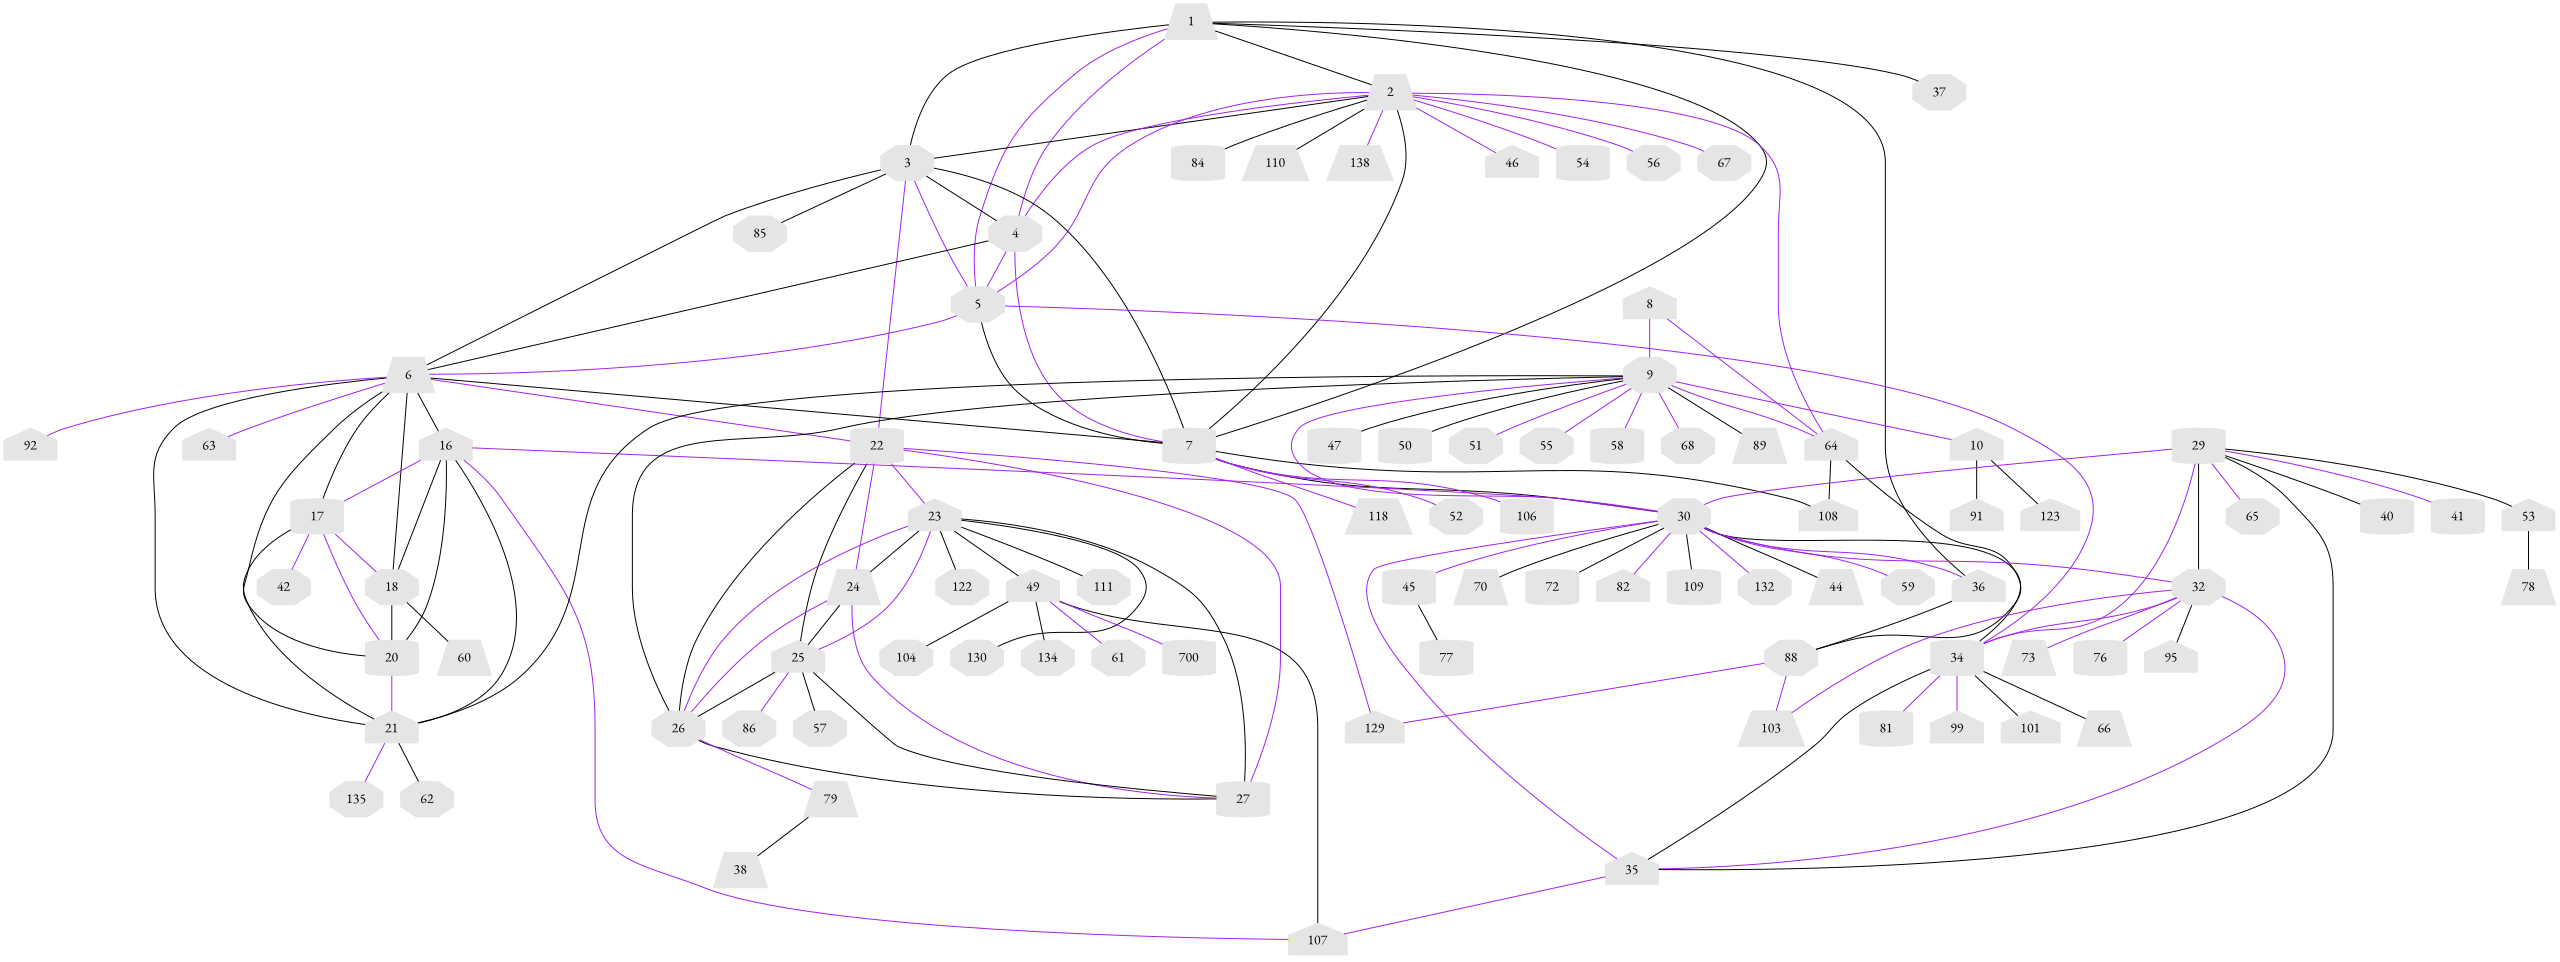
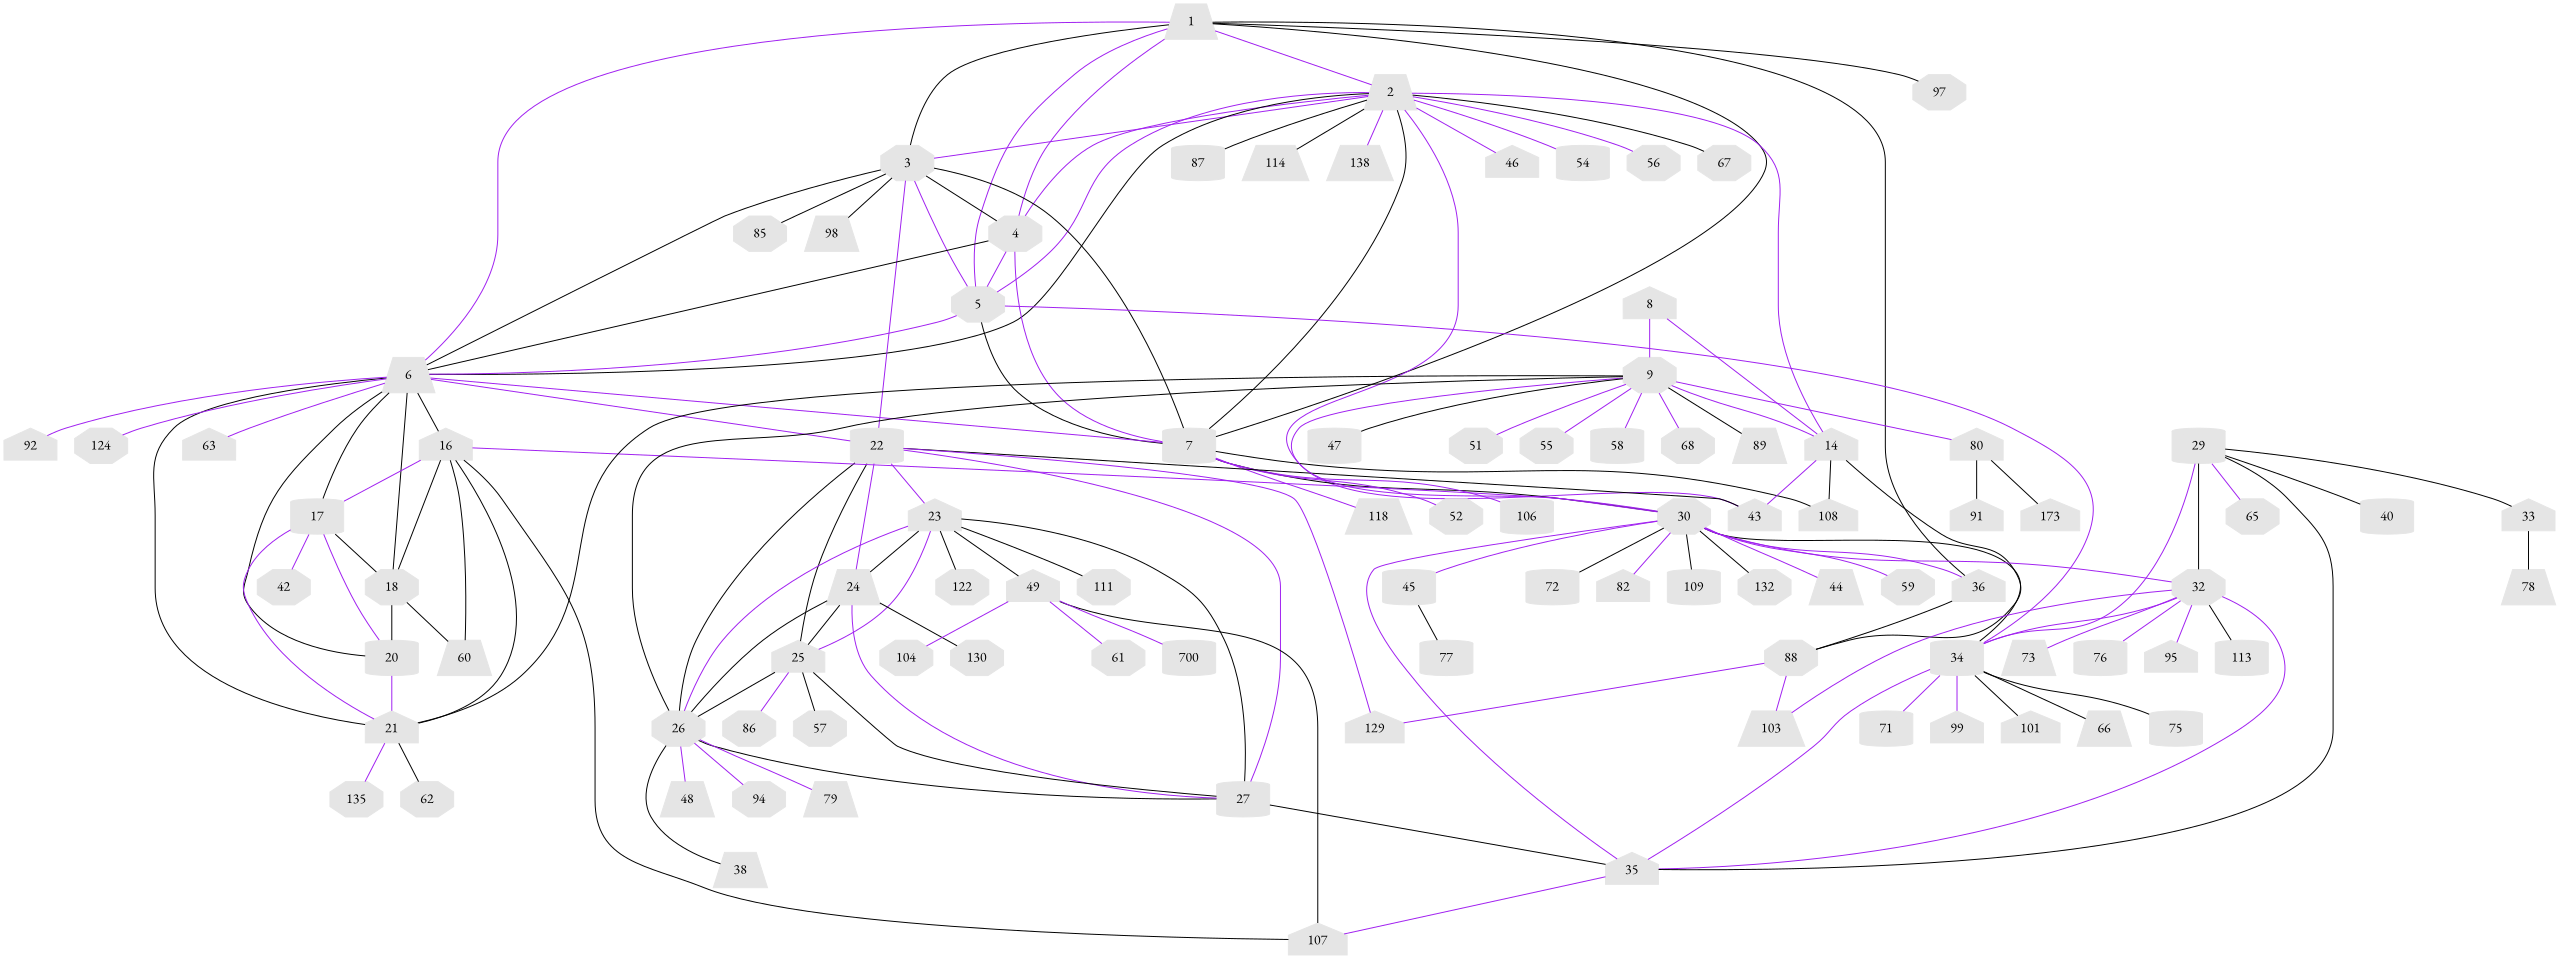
none -> (703, 52)
(1293, 58) -> (1293, 58)
(1939, 92) -> (1939, 92)
(1560, 115) -> (1560, 115)
(1097, 135) -> (1097, 135)
(1198, 163) -> (1198, 163)
(1276, 163) -> (1276, 163)
none -> (832, 234)
none -> (946, 342)
(797, 410) -> (797, 410)
none -> (101, 446)
(1405, 446) -> none
(1831, 446) -> (1831, 446)
(1977, 446) -> (1977, 446)
(1937, 472) -> none
none -> (1755, 517)
(2050, 517) -> (2050, 517)
(2458, 517) -> none
(2529, 517) -> (2529, 517)
(1724, 552) -> (1724, 552)
(356, 553) -> (356, 553)
(1761, 553) -> (1761, 553)
(440, 554) -> (464, 550)
(1140, 571) -> (918, 624)
(1481, 587) -> none
(967, 624) -> (967, 624)
(2184, 624) -> (2184, 624)
(269, 637) -> (269, 637)
(753, 648) -> (753, 648)
(1048, 658) -> none
none -> (2242, 658)
(1886, 729) -> (1886, 729)
none -> (2176, 729)
(1790, 765) -> (1790, 765)
none -> (687, 799)
none -> (759, 799)
none -> (1438, 835)
(783, 837) -> (654, 821)
(731, 895) -> (731, 895)
